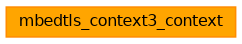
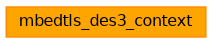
(121, 22) -> (106, 22)
